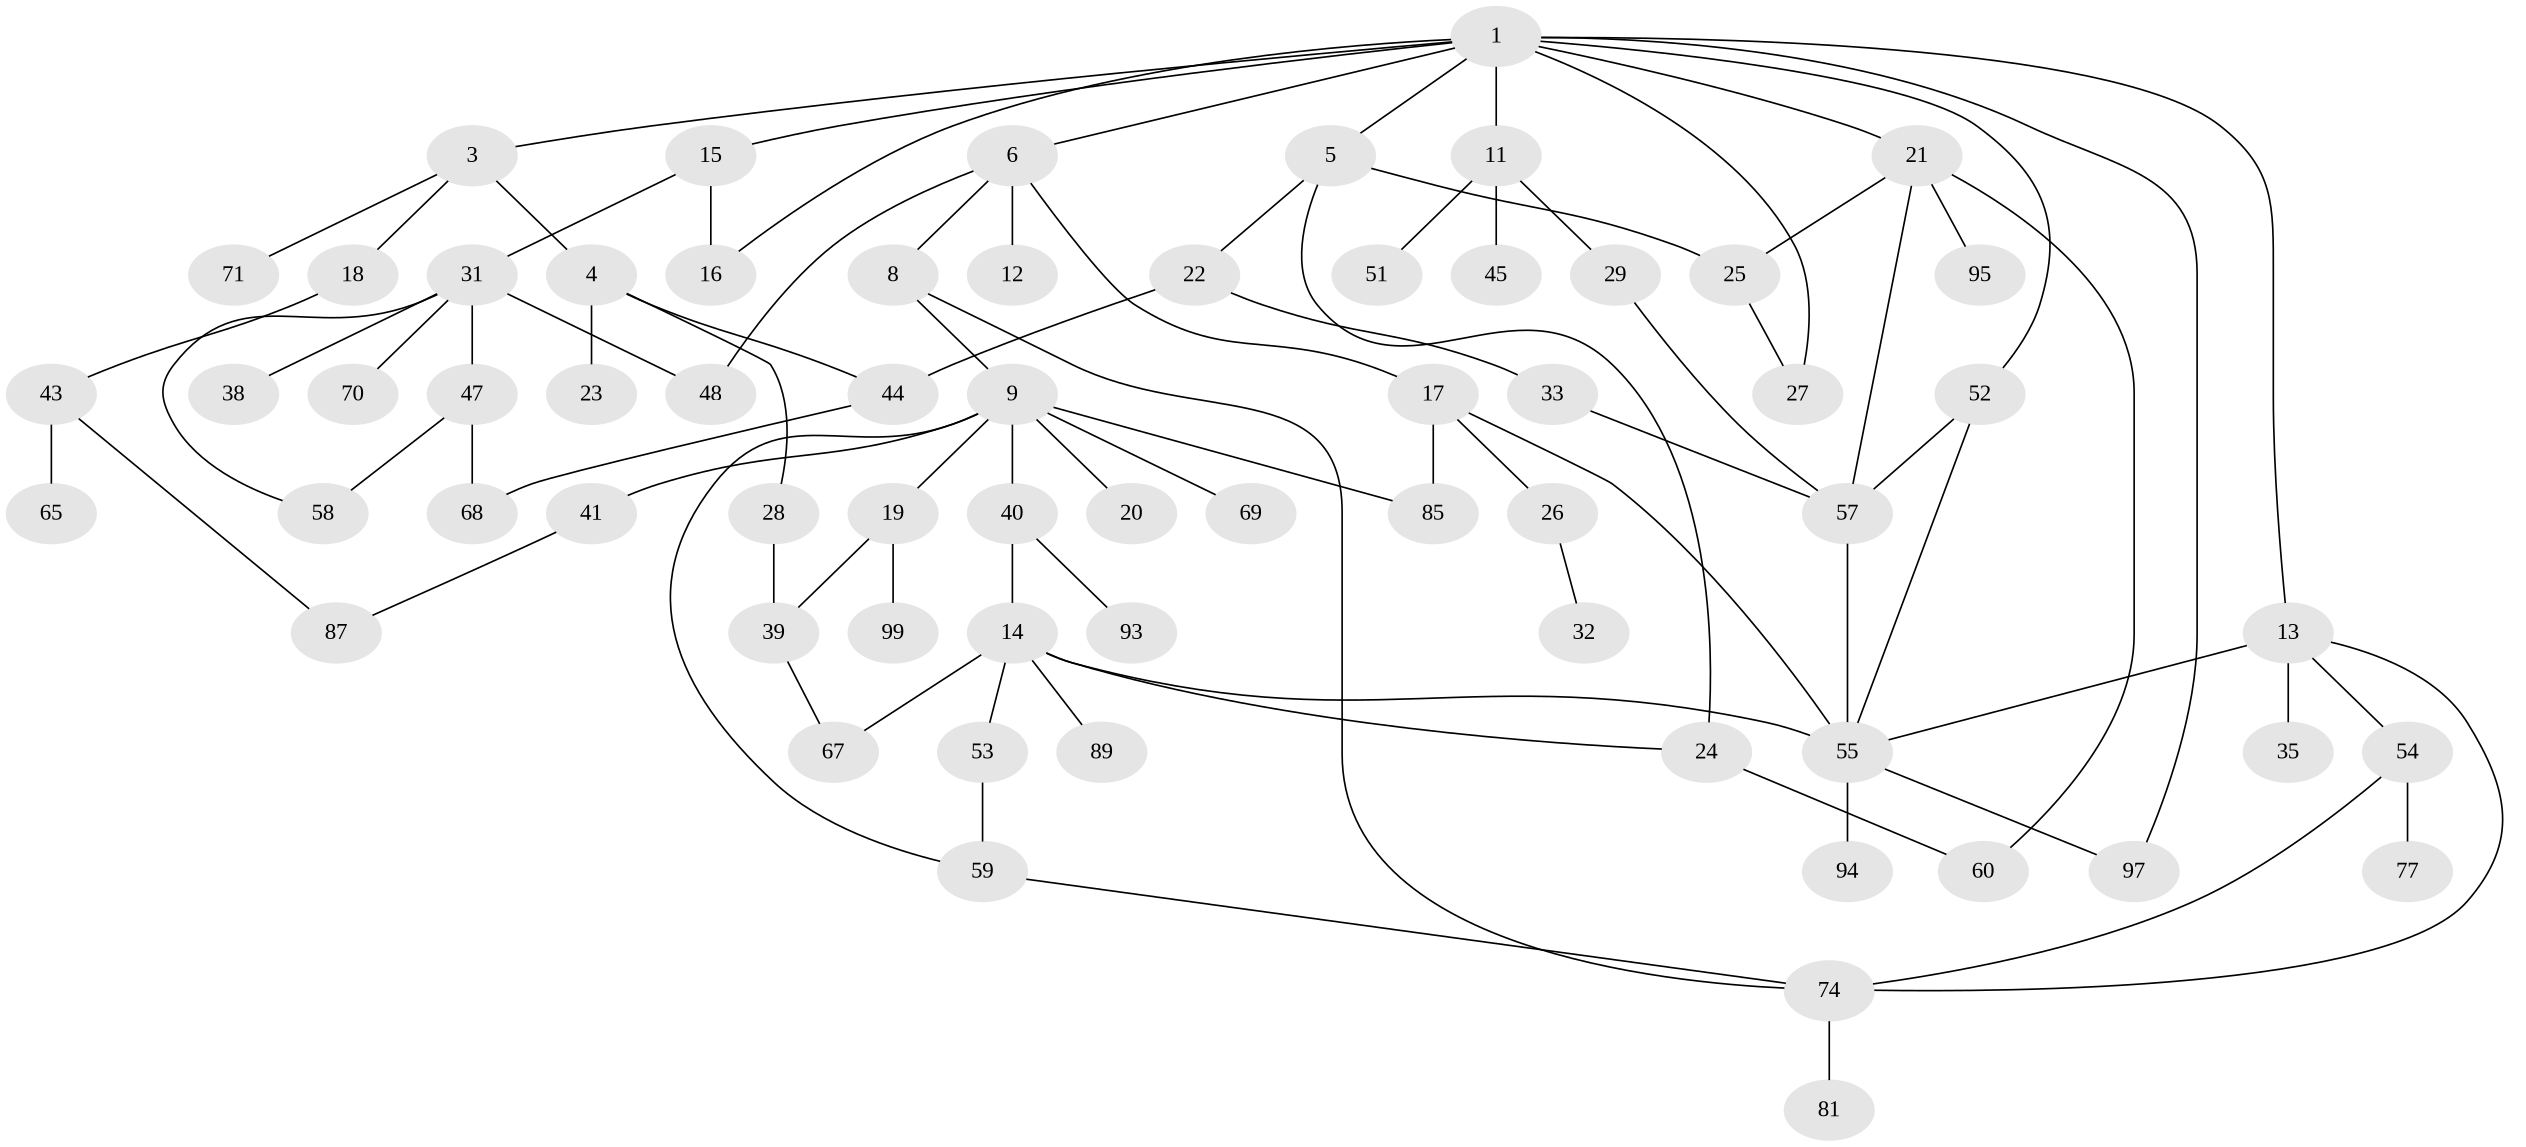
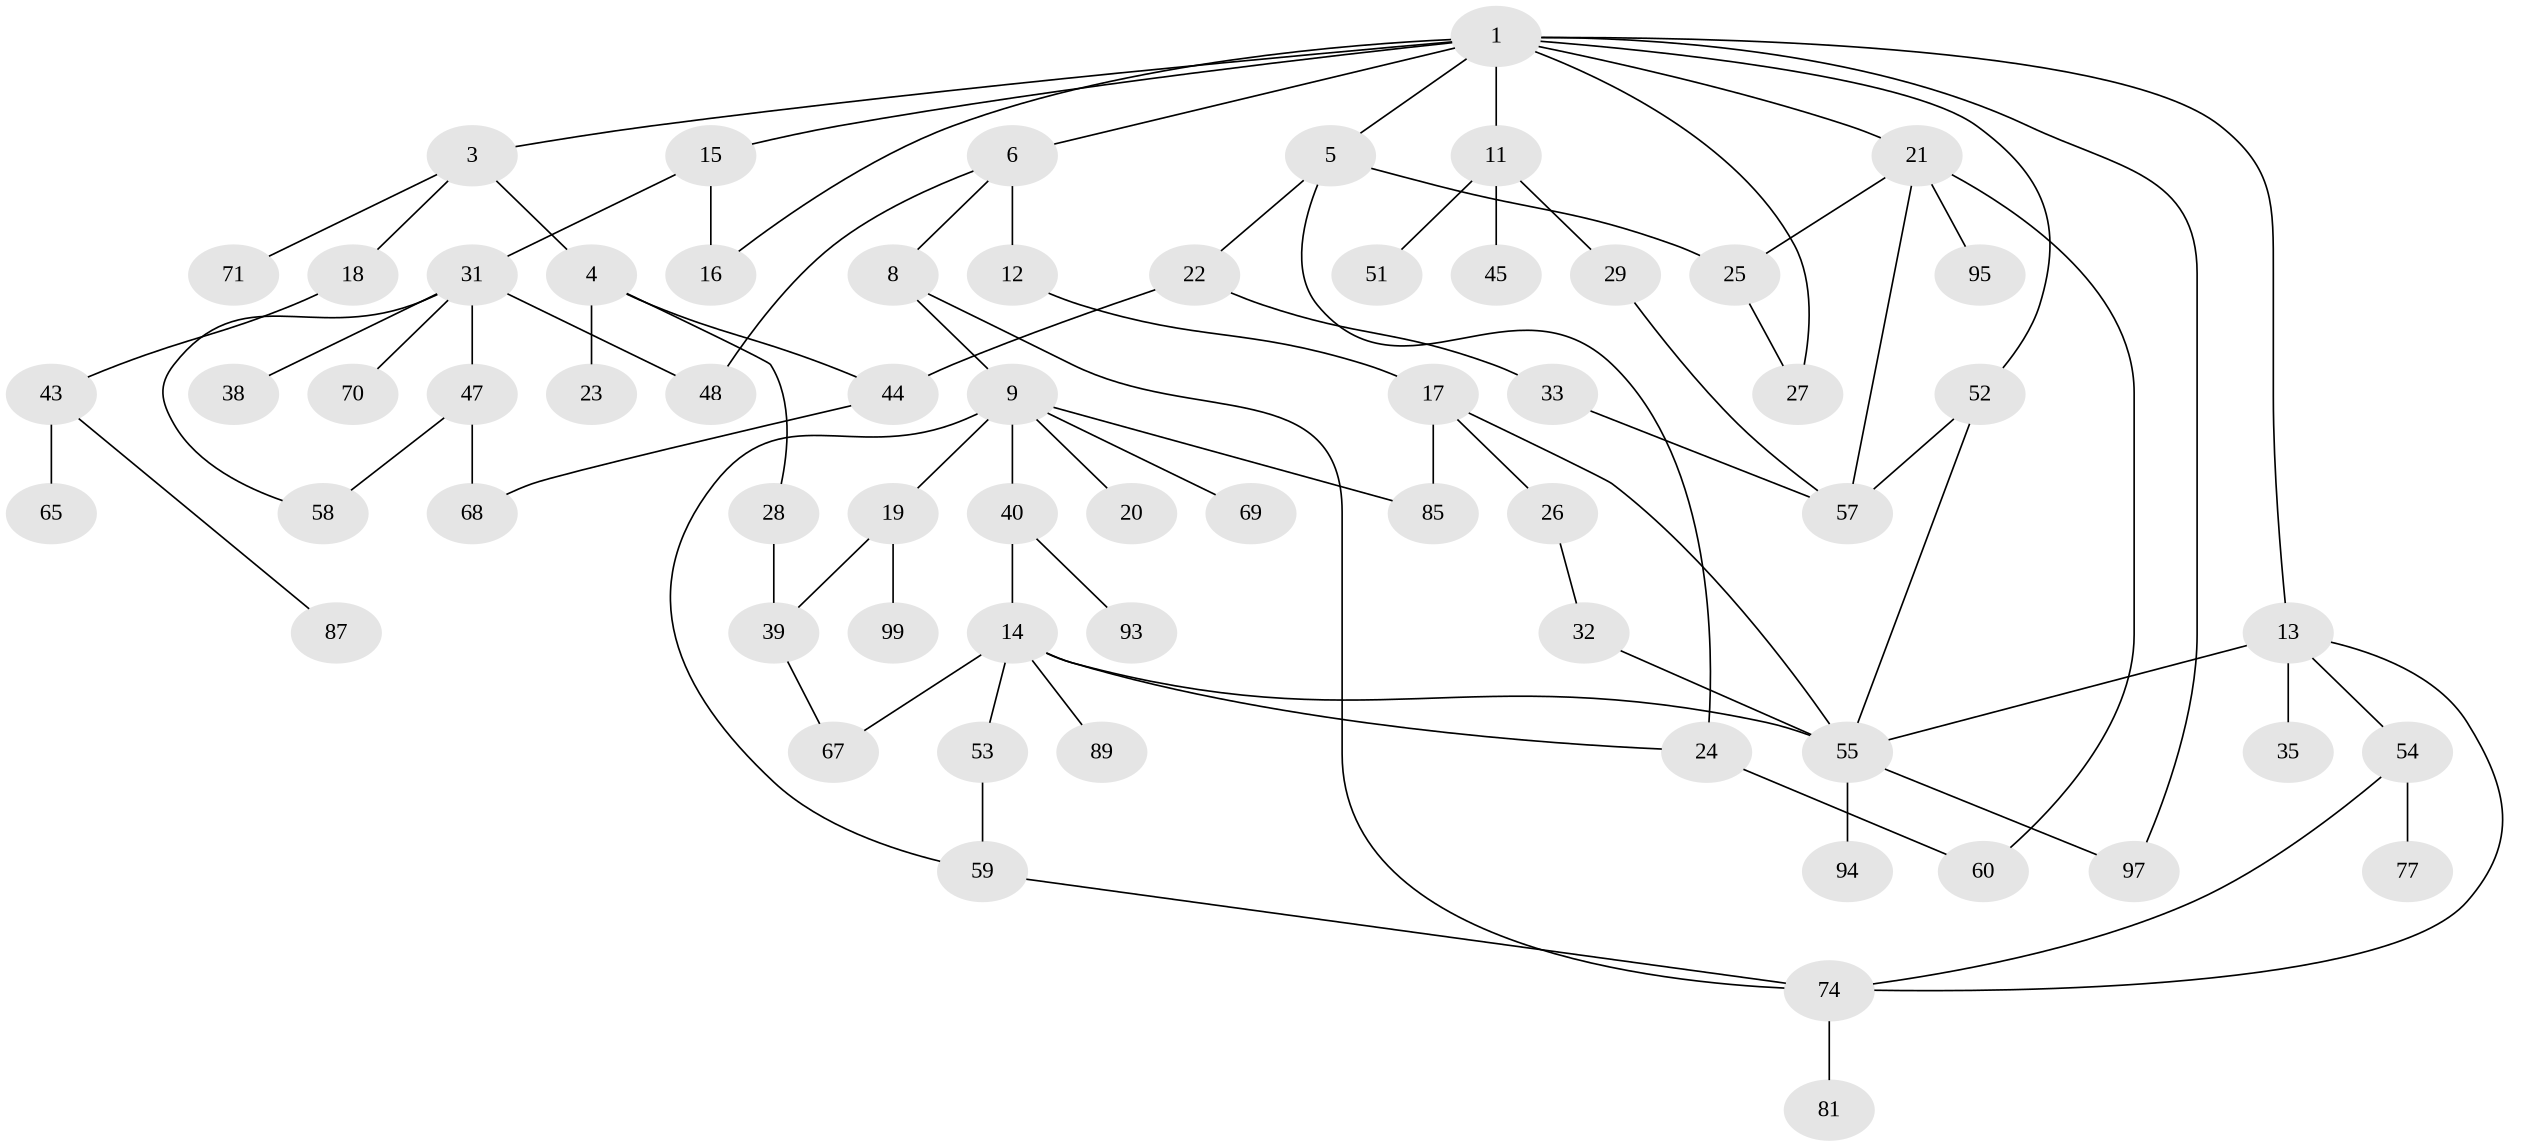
(1186, 330) -> (1223, 335)
(592, 514) -> none
(1847, 633) -> (1721, 695)
